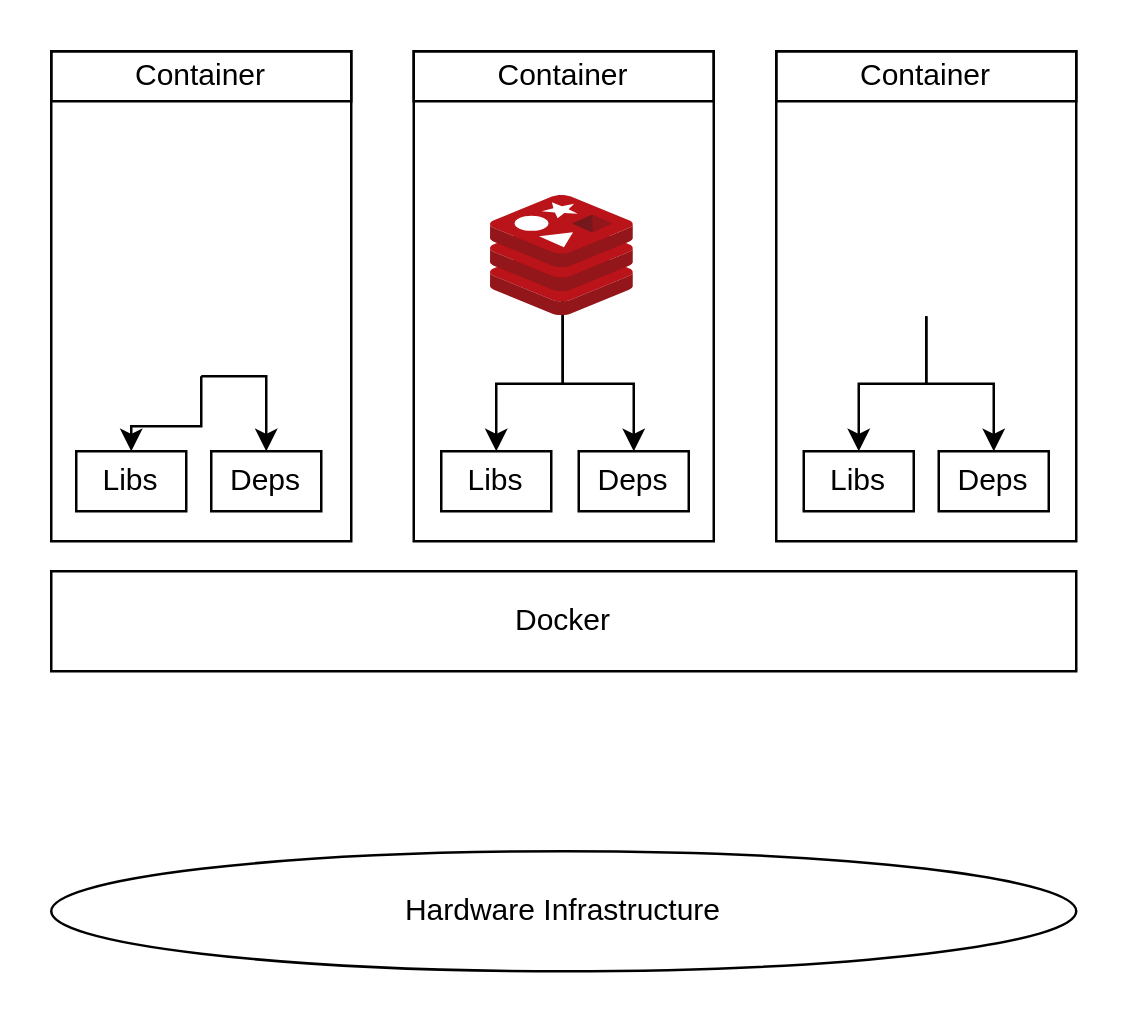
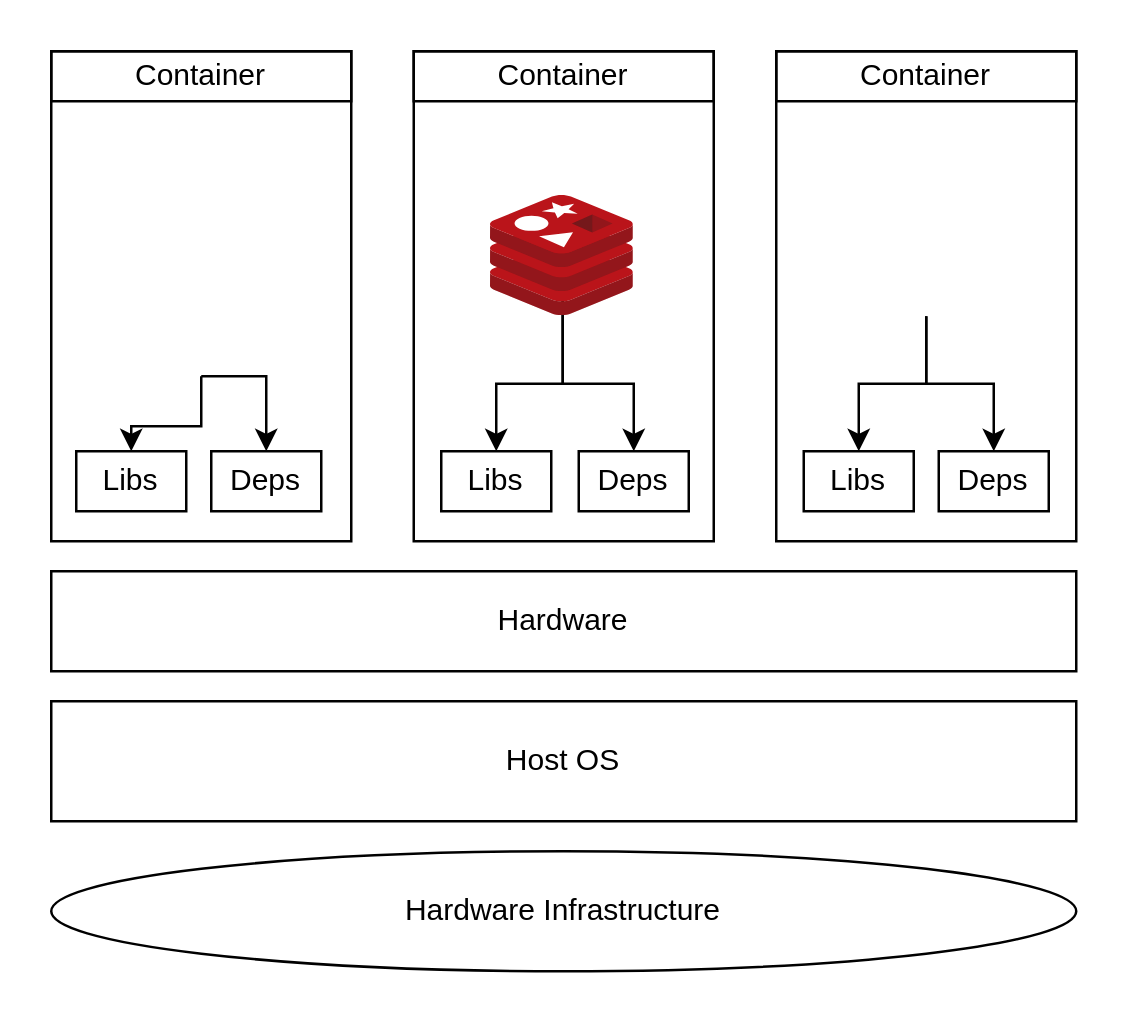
(564, 621) -> (564, 621)
none -> (564, 761)
